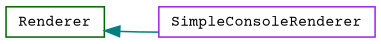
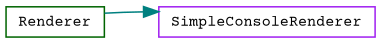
(139, 32) -> (124, 12)
